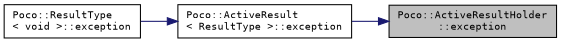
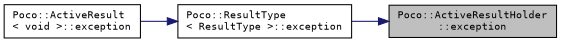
(72, 21) -> (72, 21)
(265, 21) -> (265, 21)
